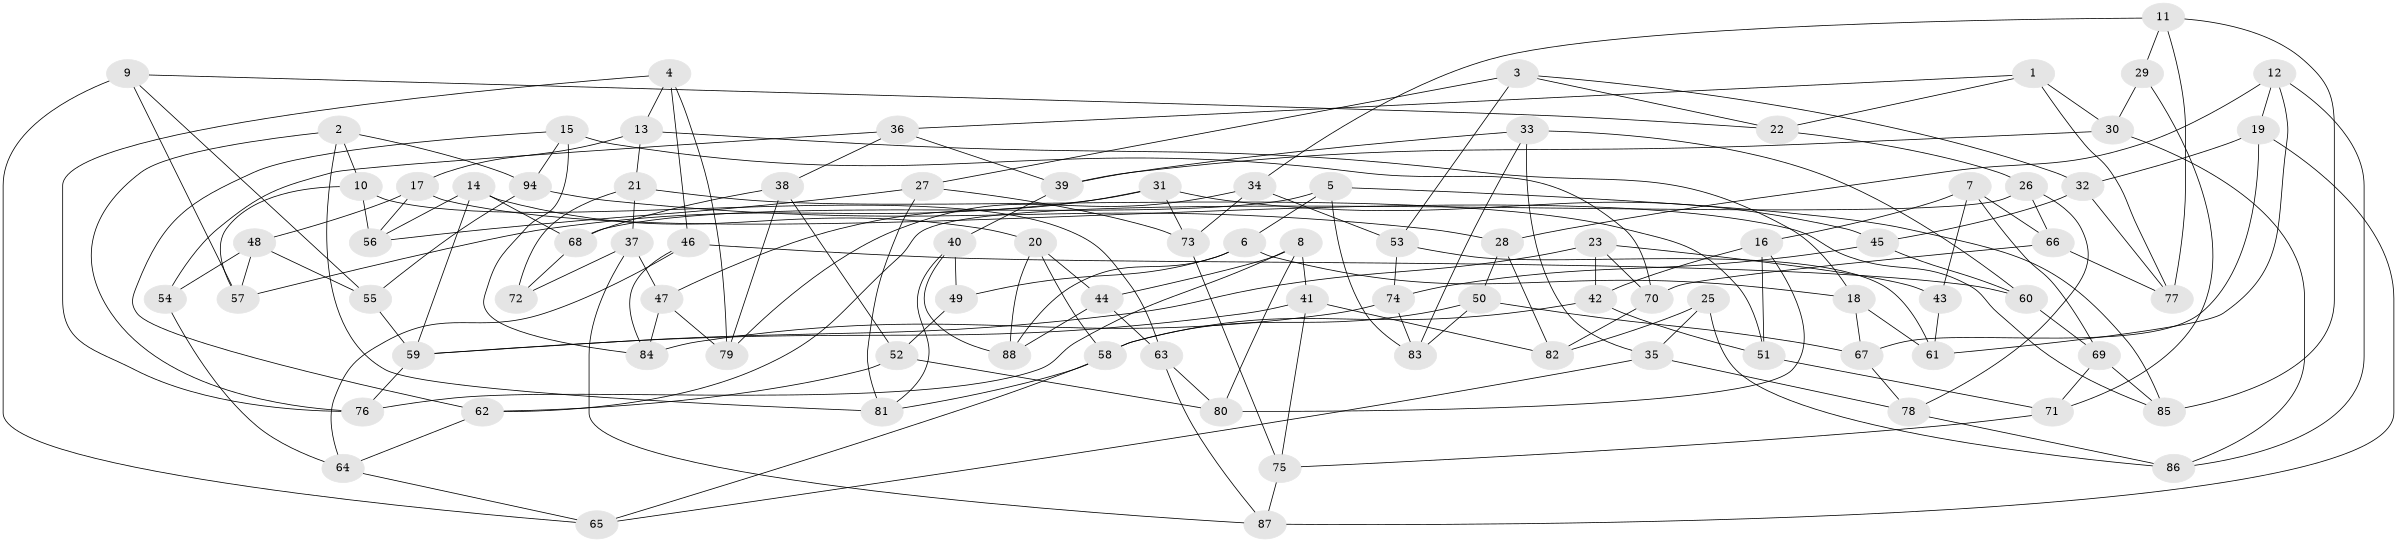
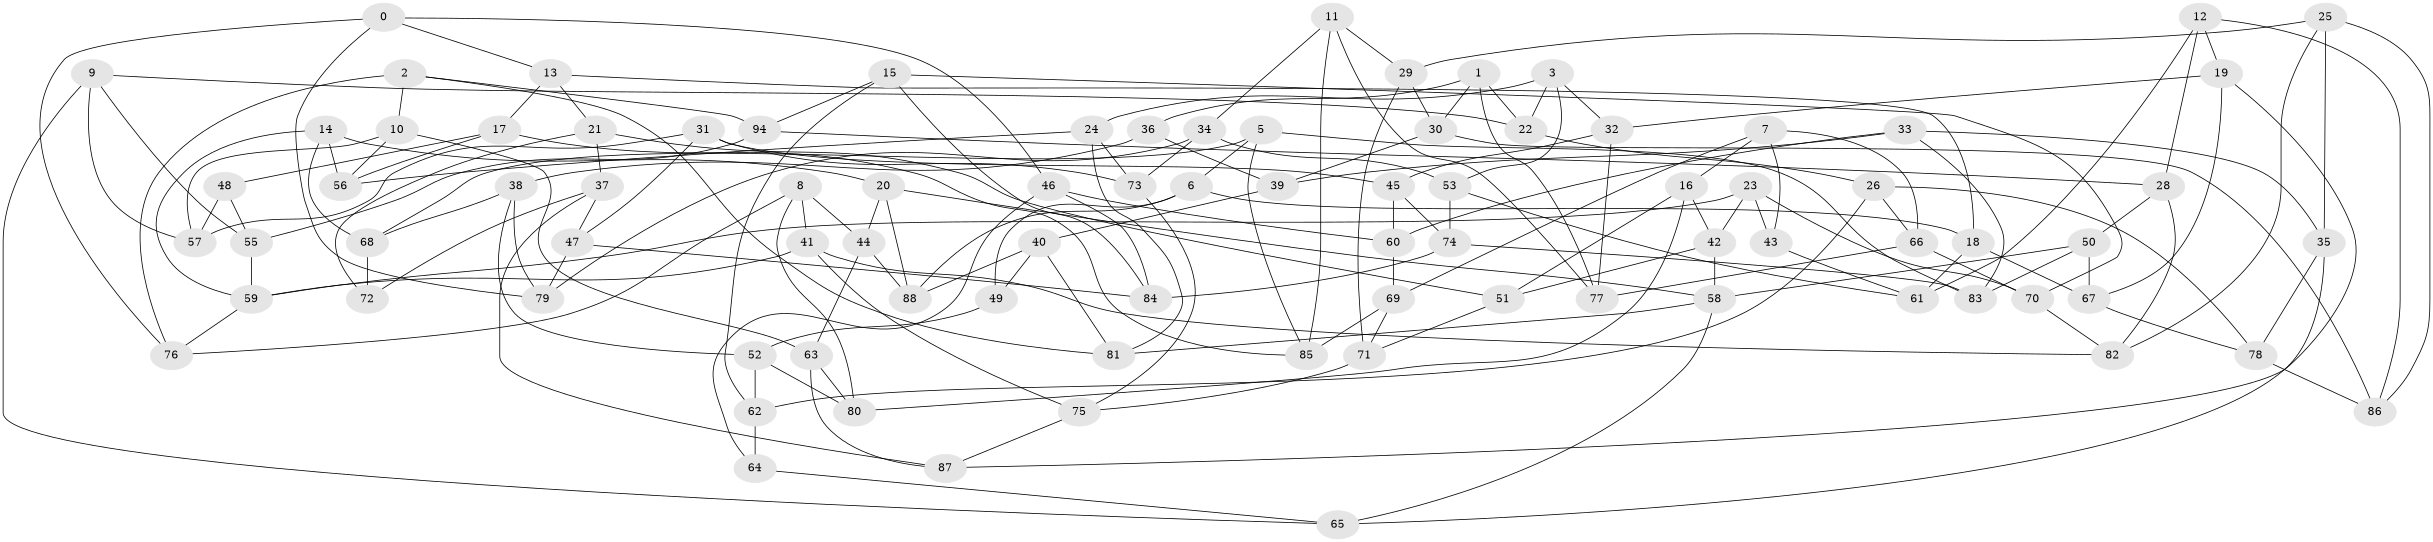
none -> (1864, 36)
(670, 74) -> (384, 17)
(923, 186) -> (1092, 130)
(165, 299) -> none
